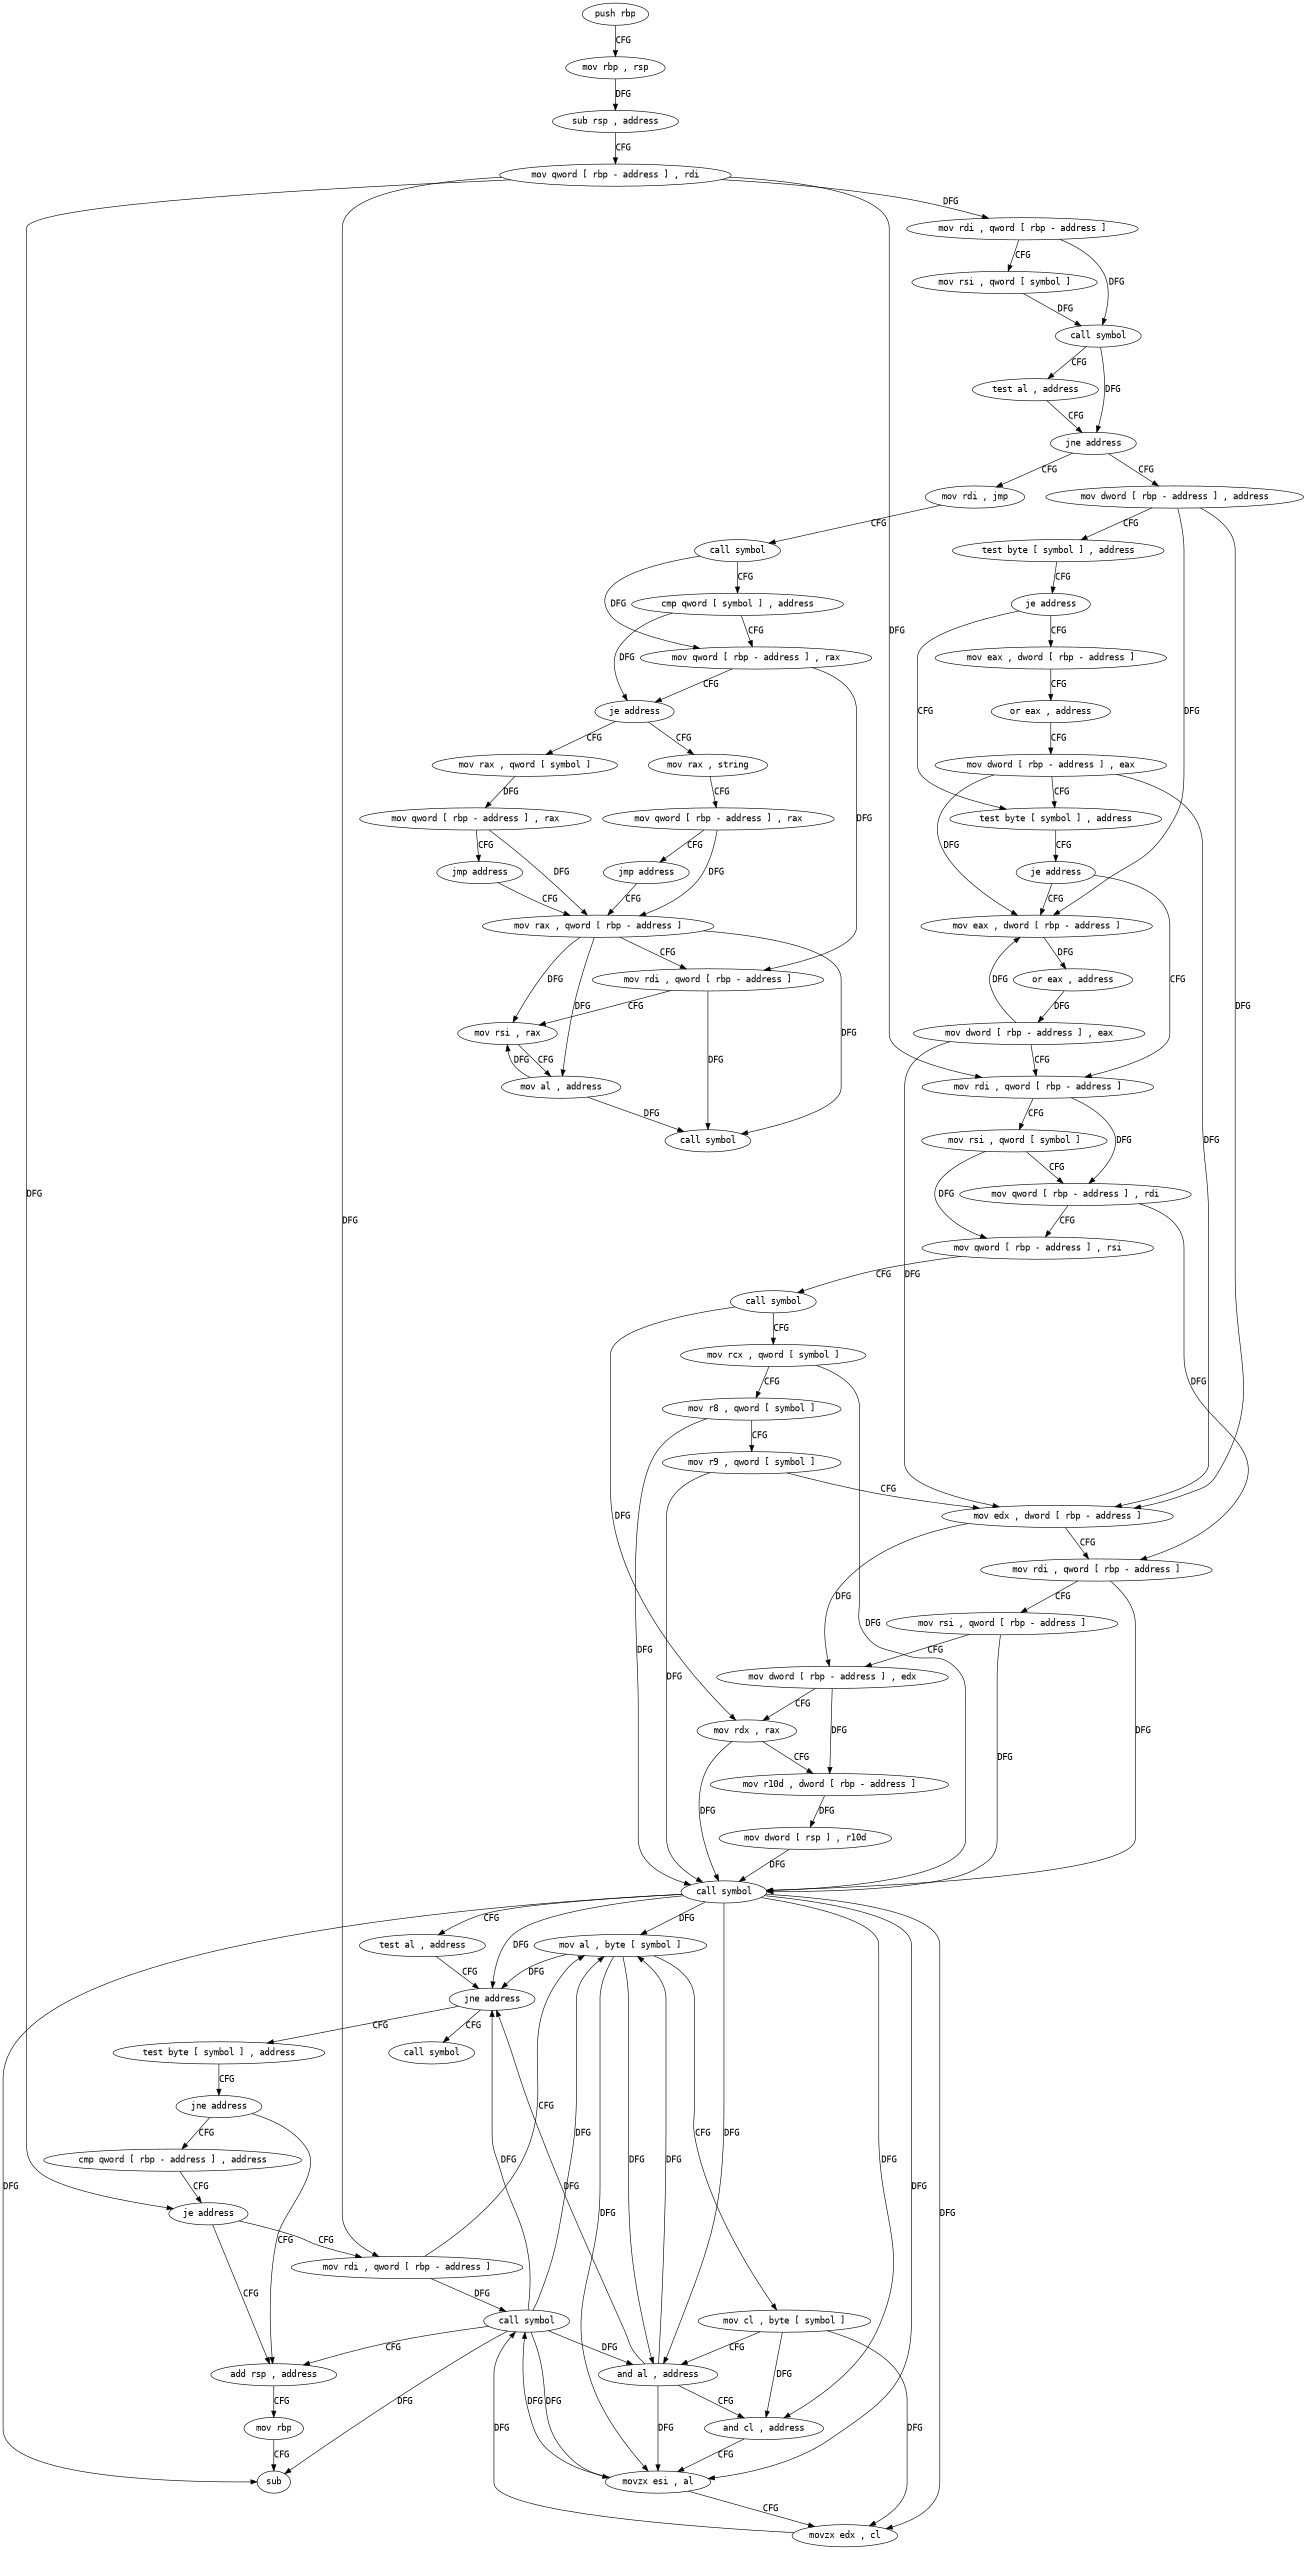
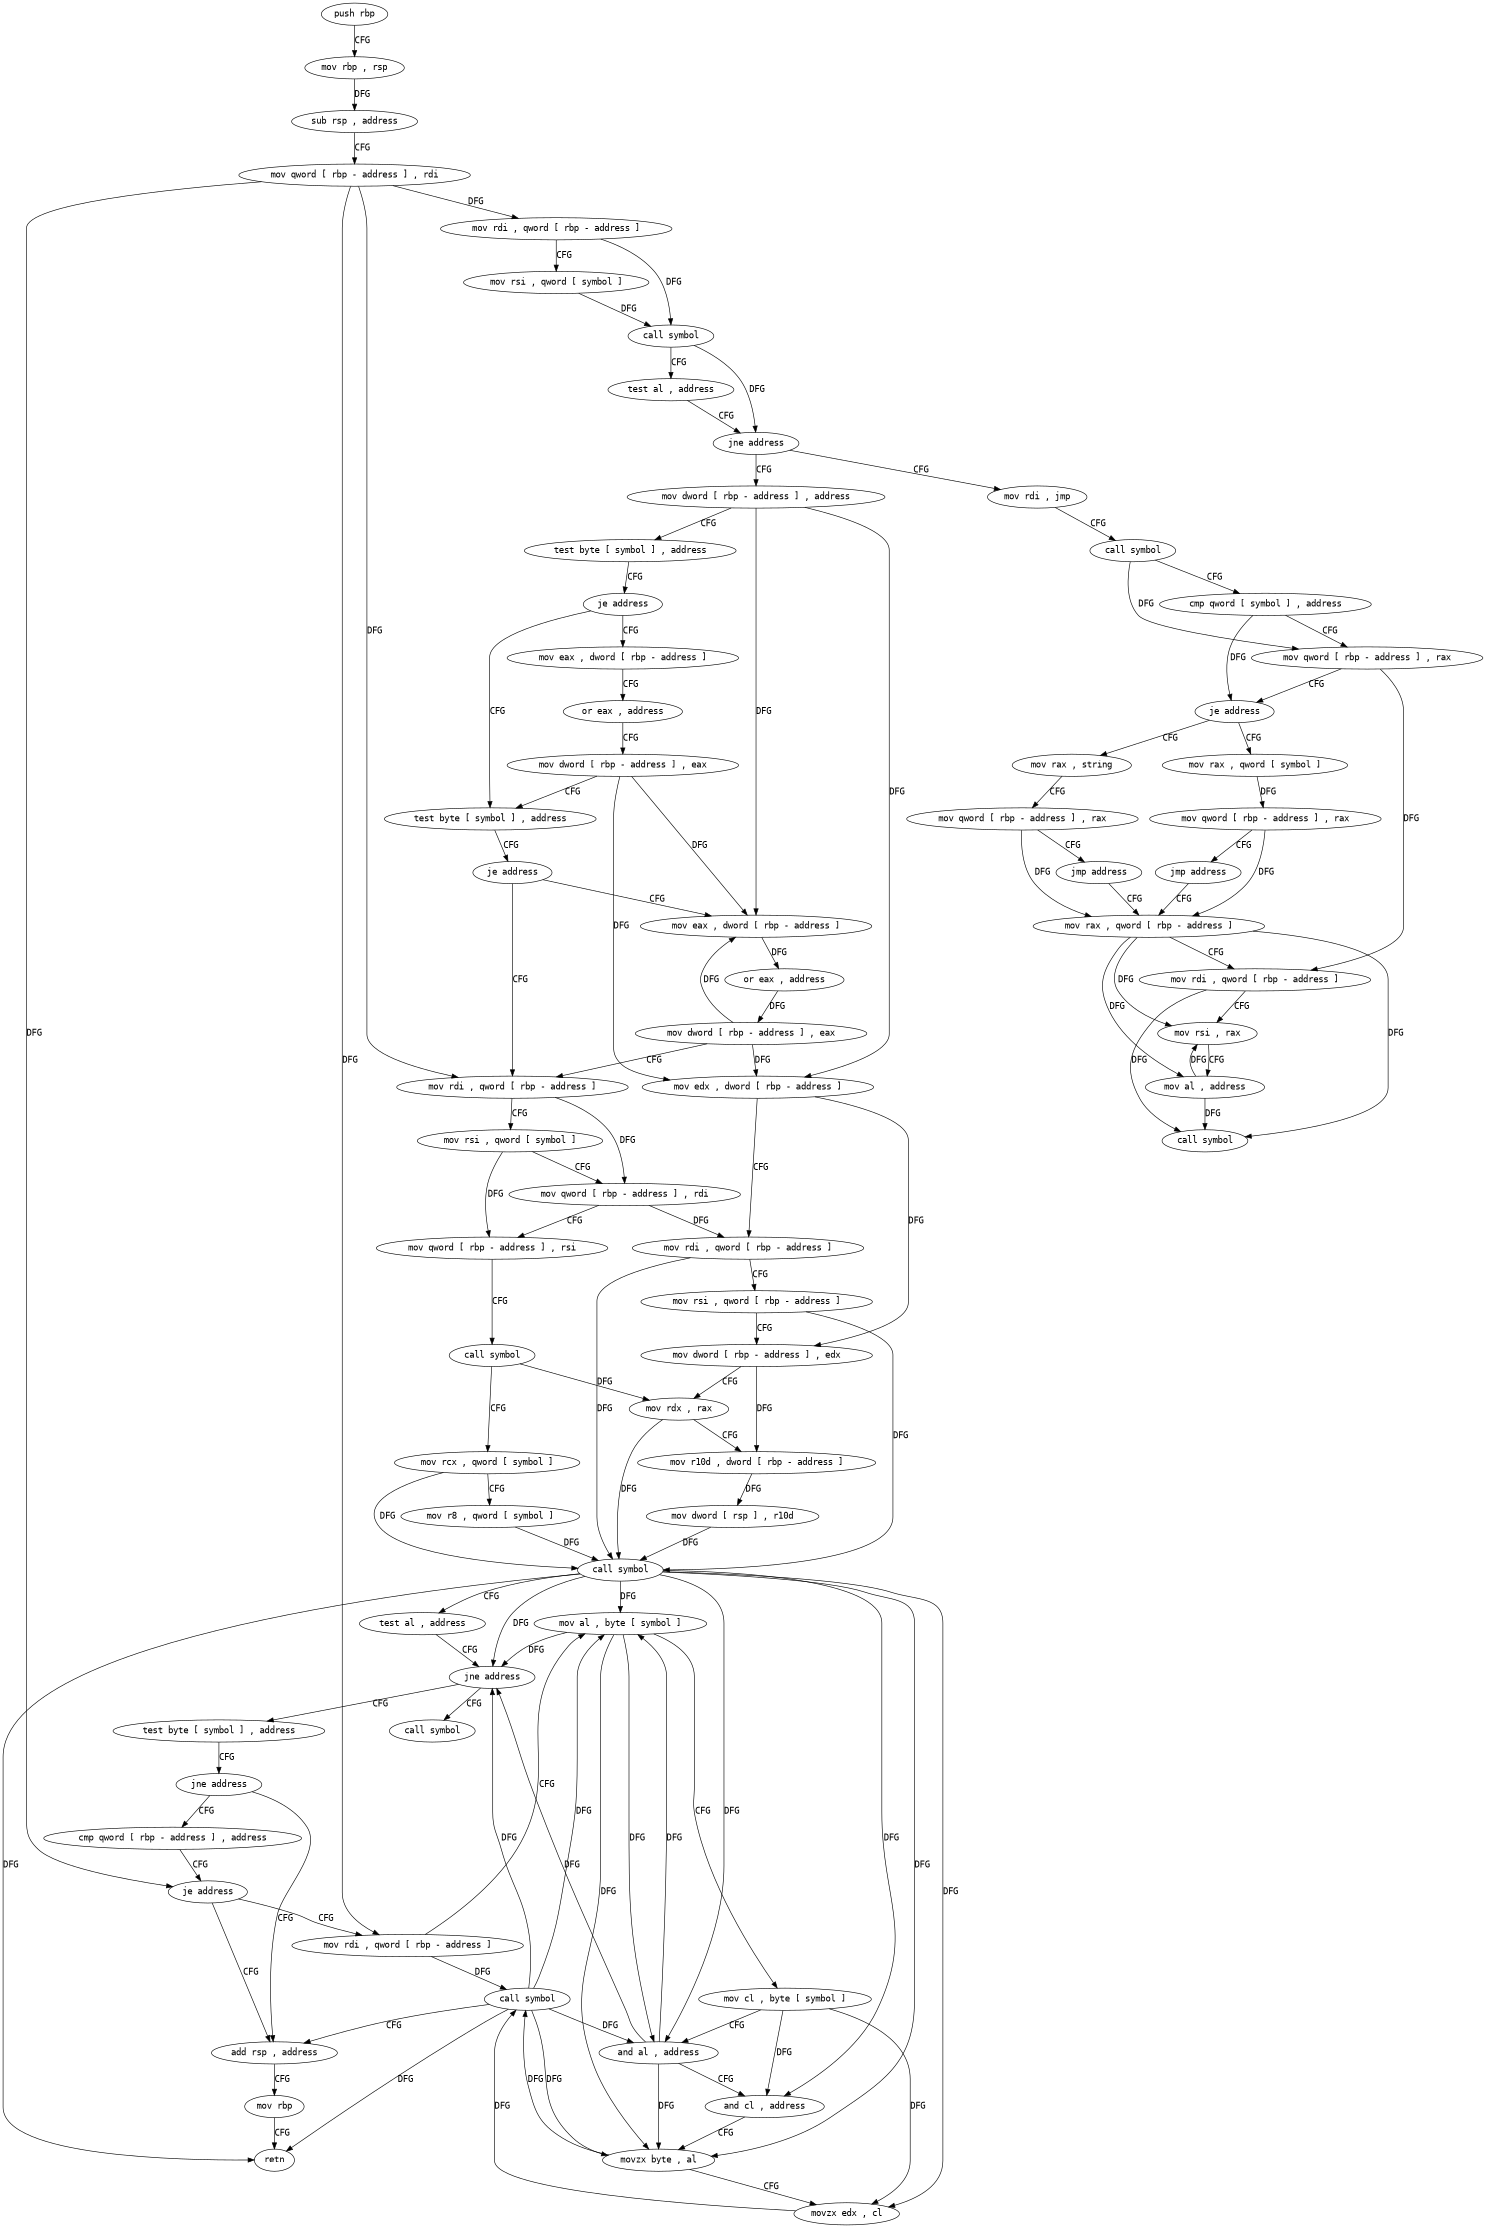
(752, 1463) -> none
(274, 2482) -> (274, 2160)
(658, 2482) -> (659, 2160)
